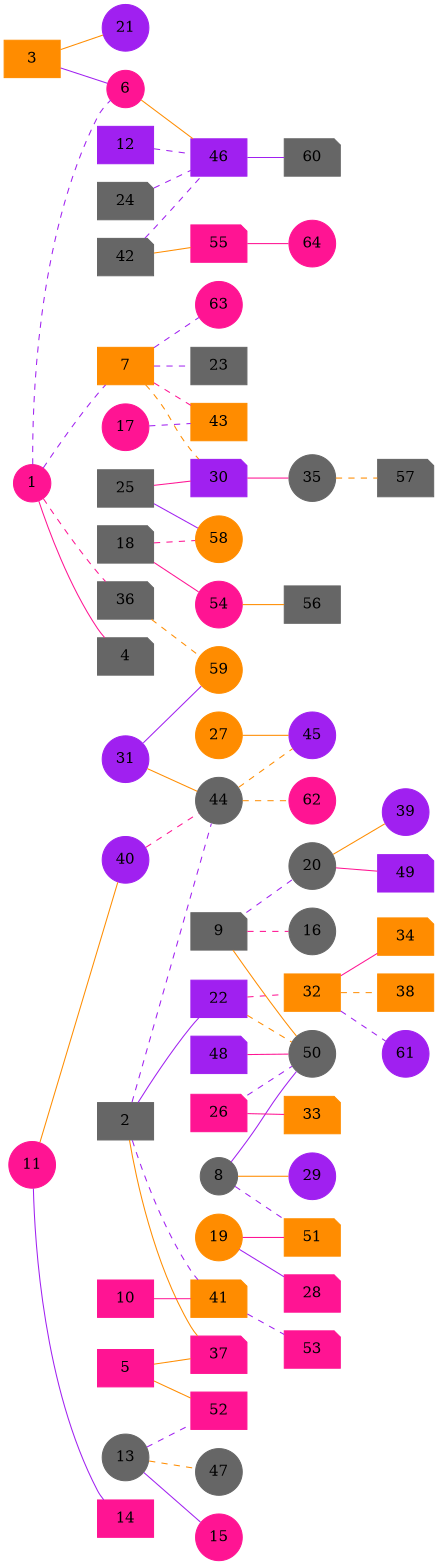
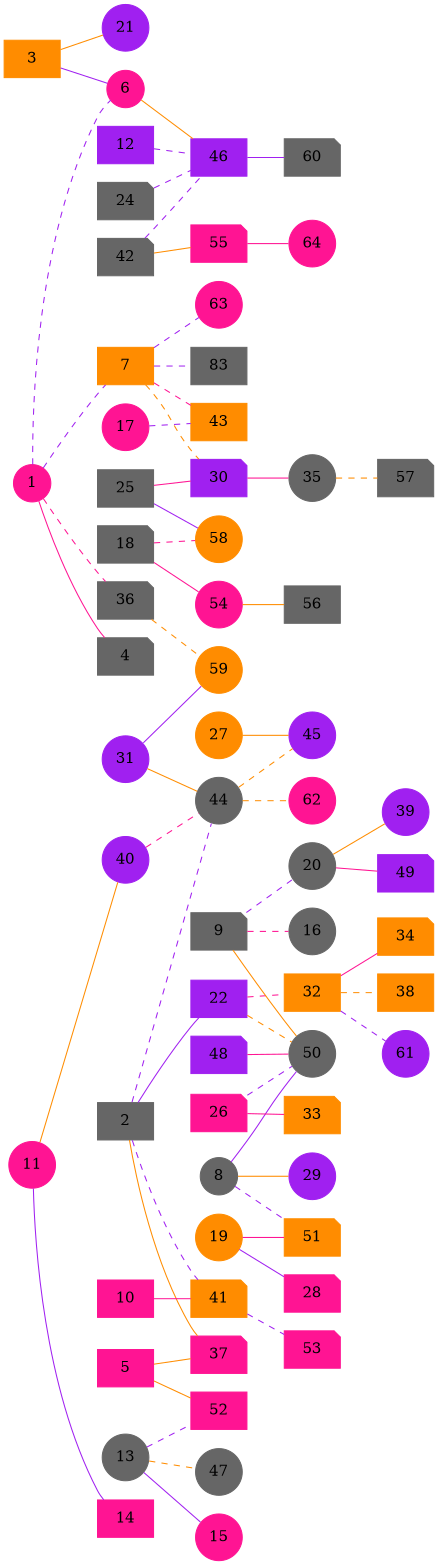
(219, 366) -> (219, 366)
